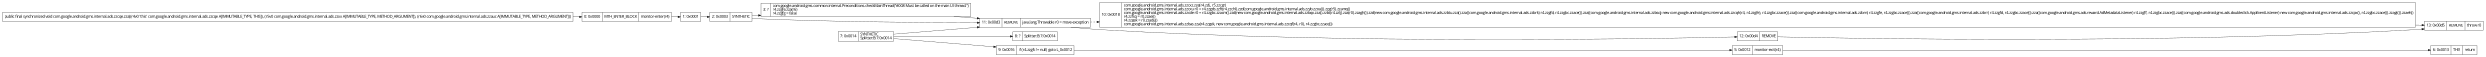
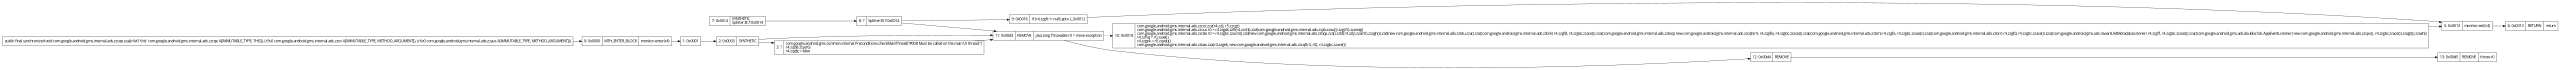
(2419, 25) -> (2434, 26)
(935, 31) -> (948, 27)
(944, 43) -> (954, 20)
(2457, 50) -> (2535, 26)
